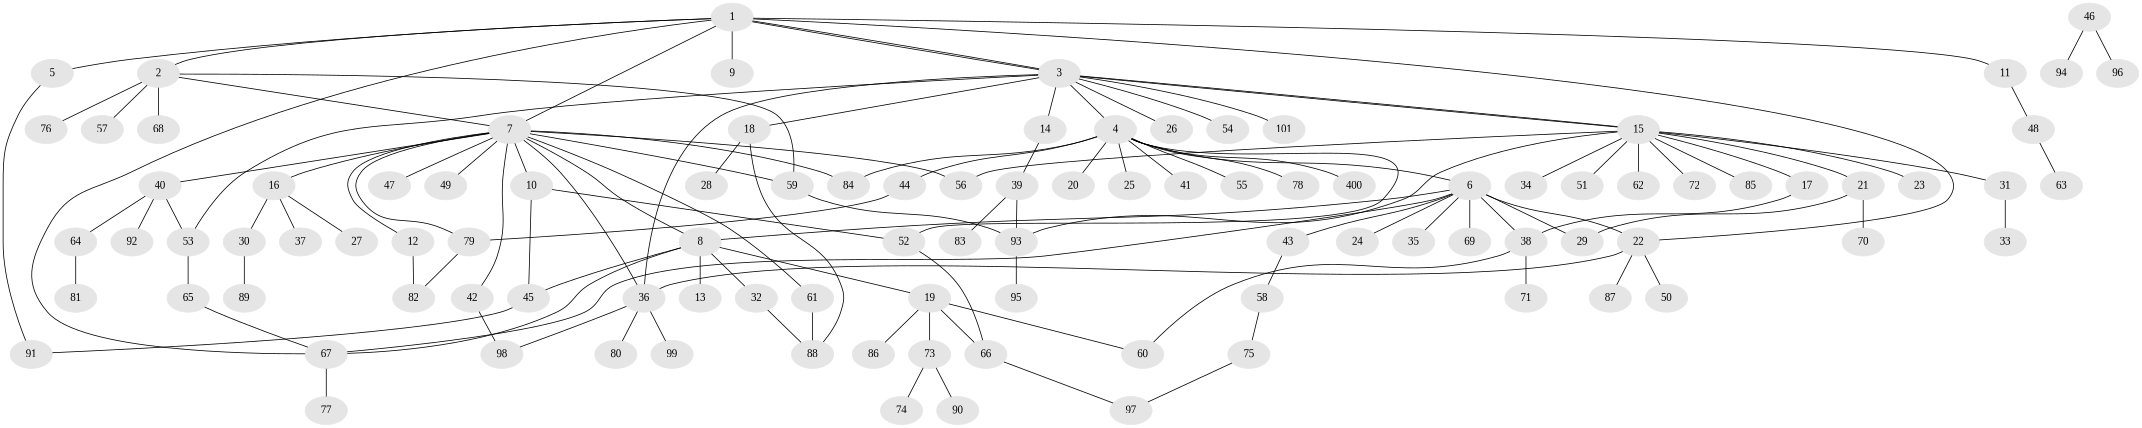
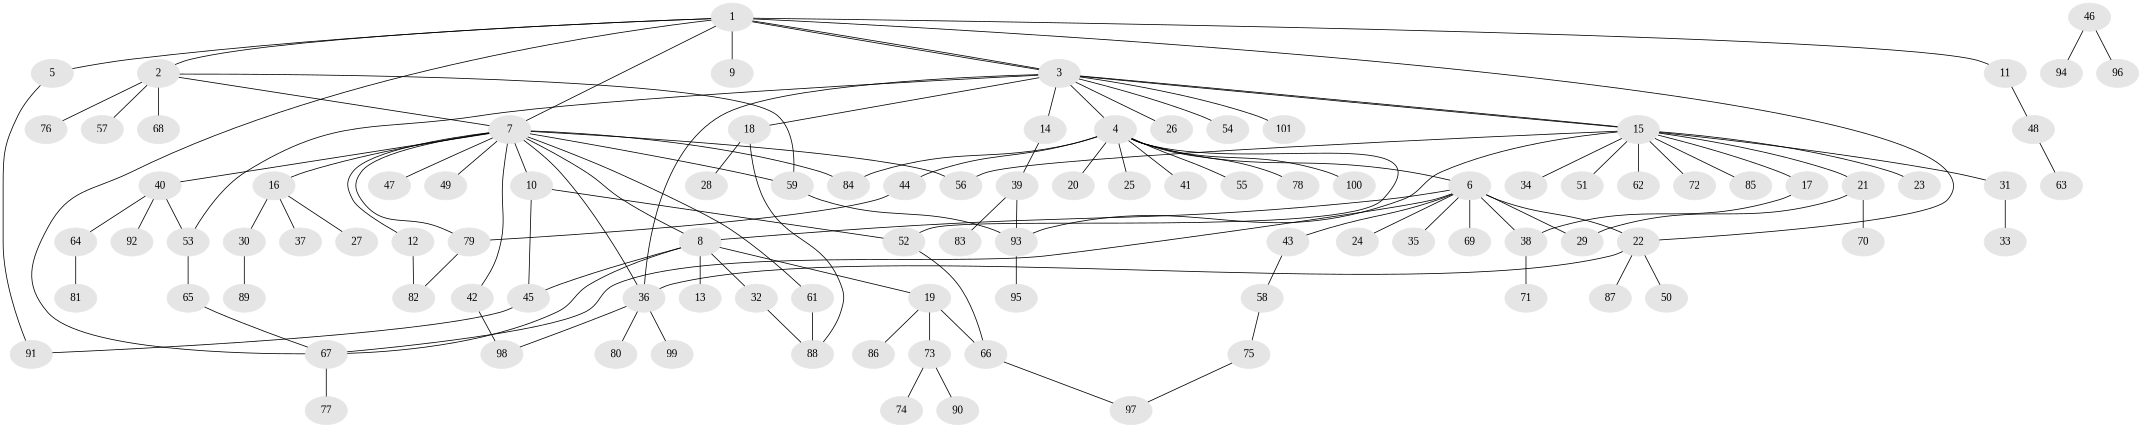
(1354, 186) -> (1354, 186)
(1143, 354) -> none
